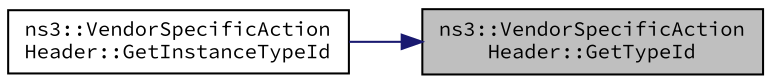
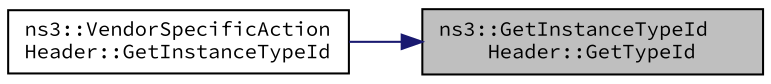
(593, 42) -> (593, 42)
